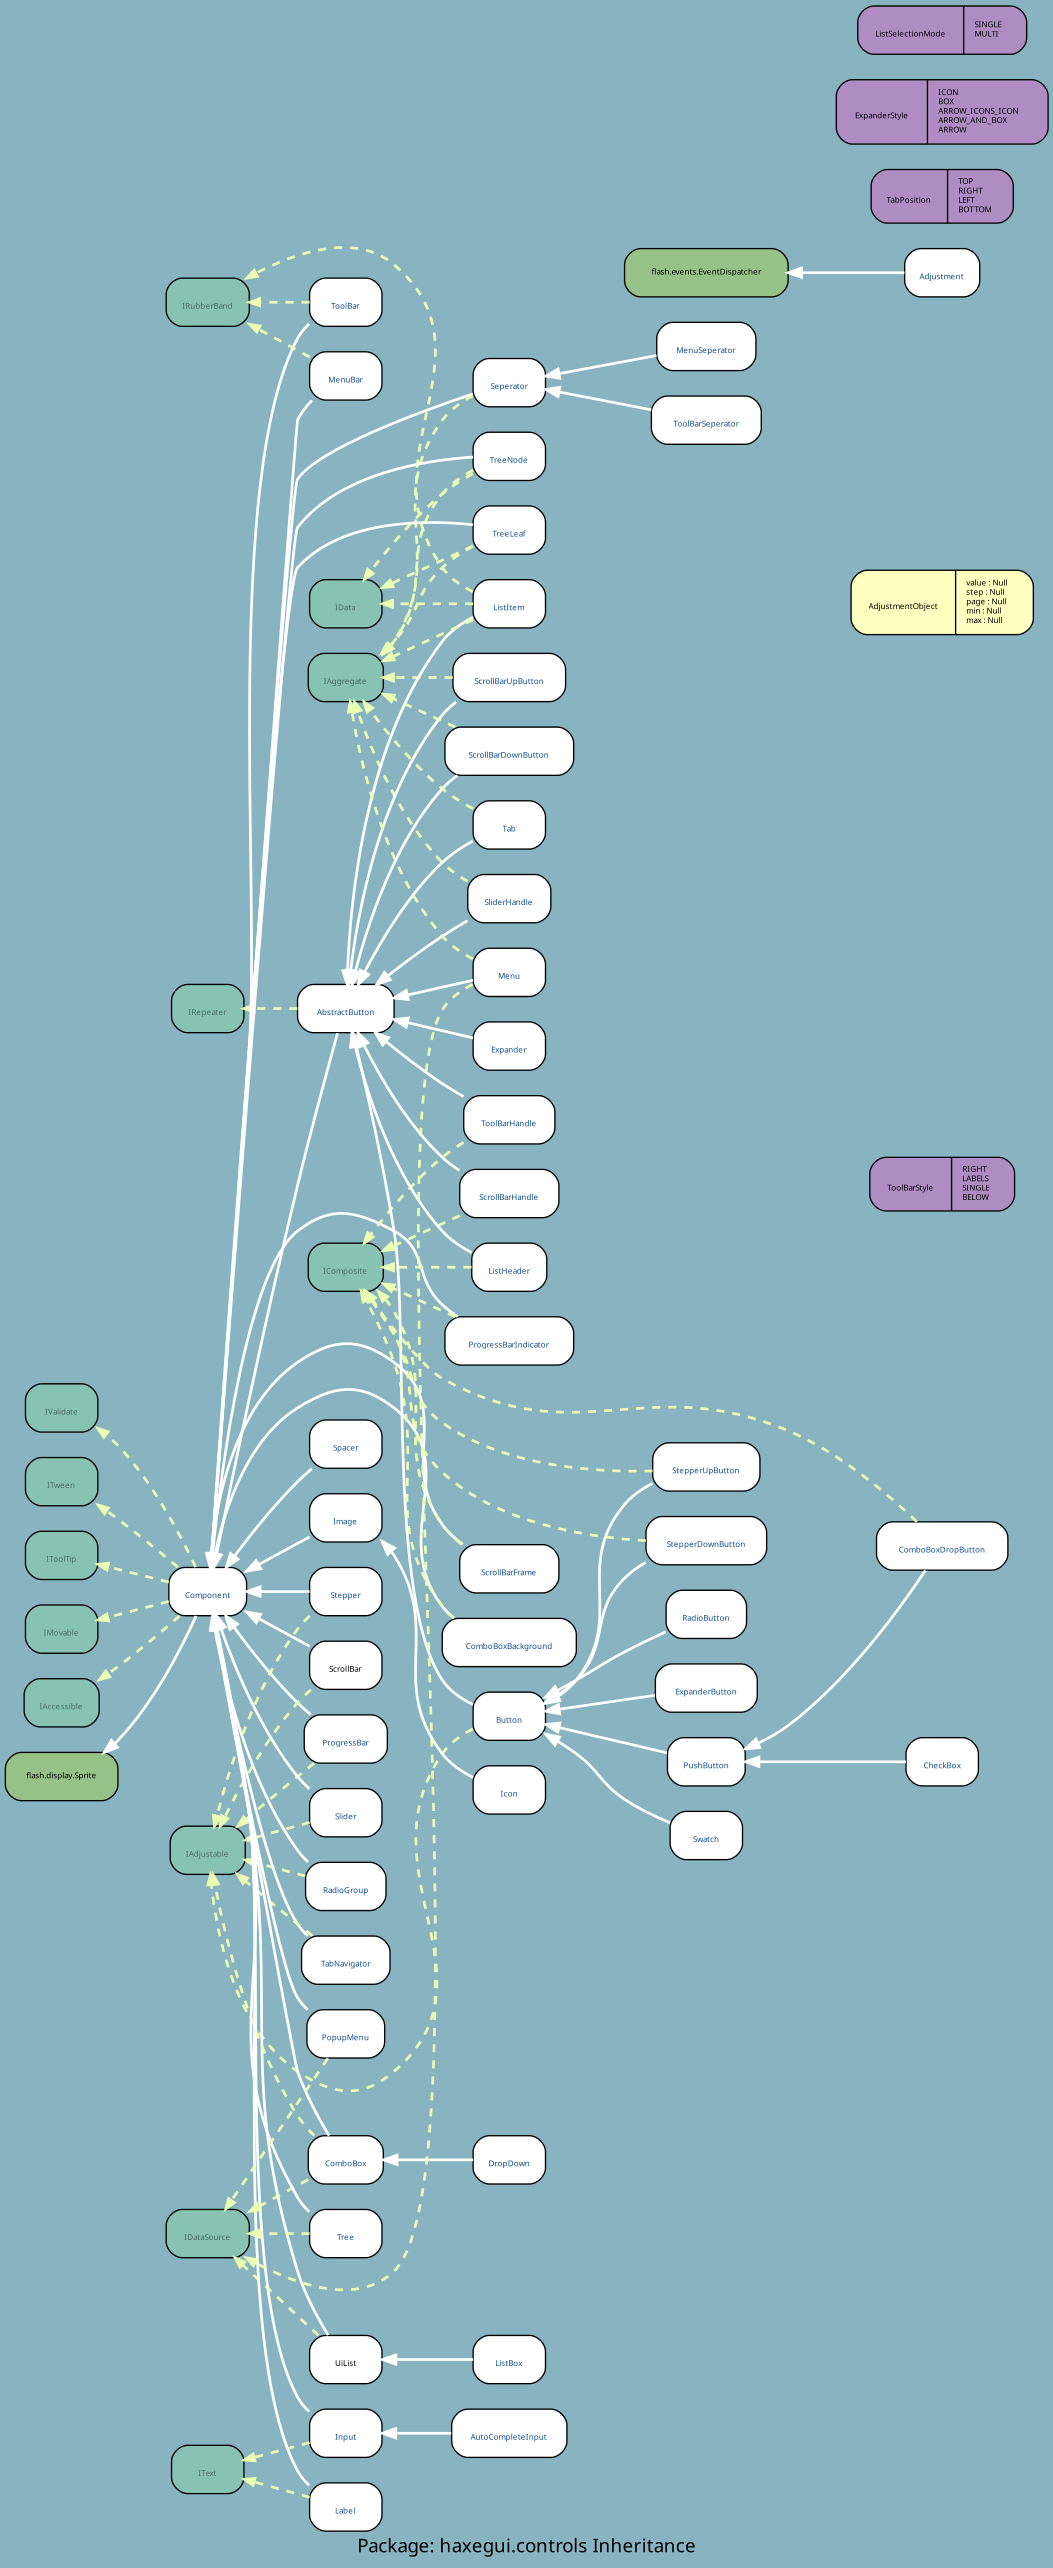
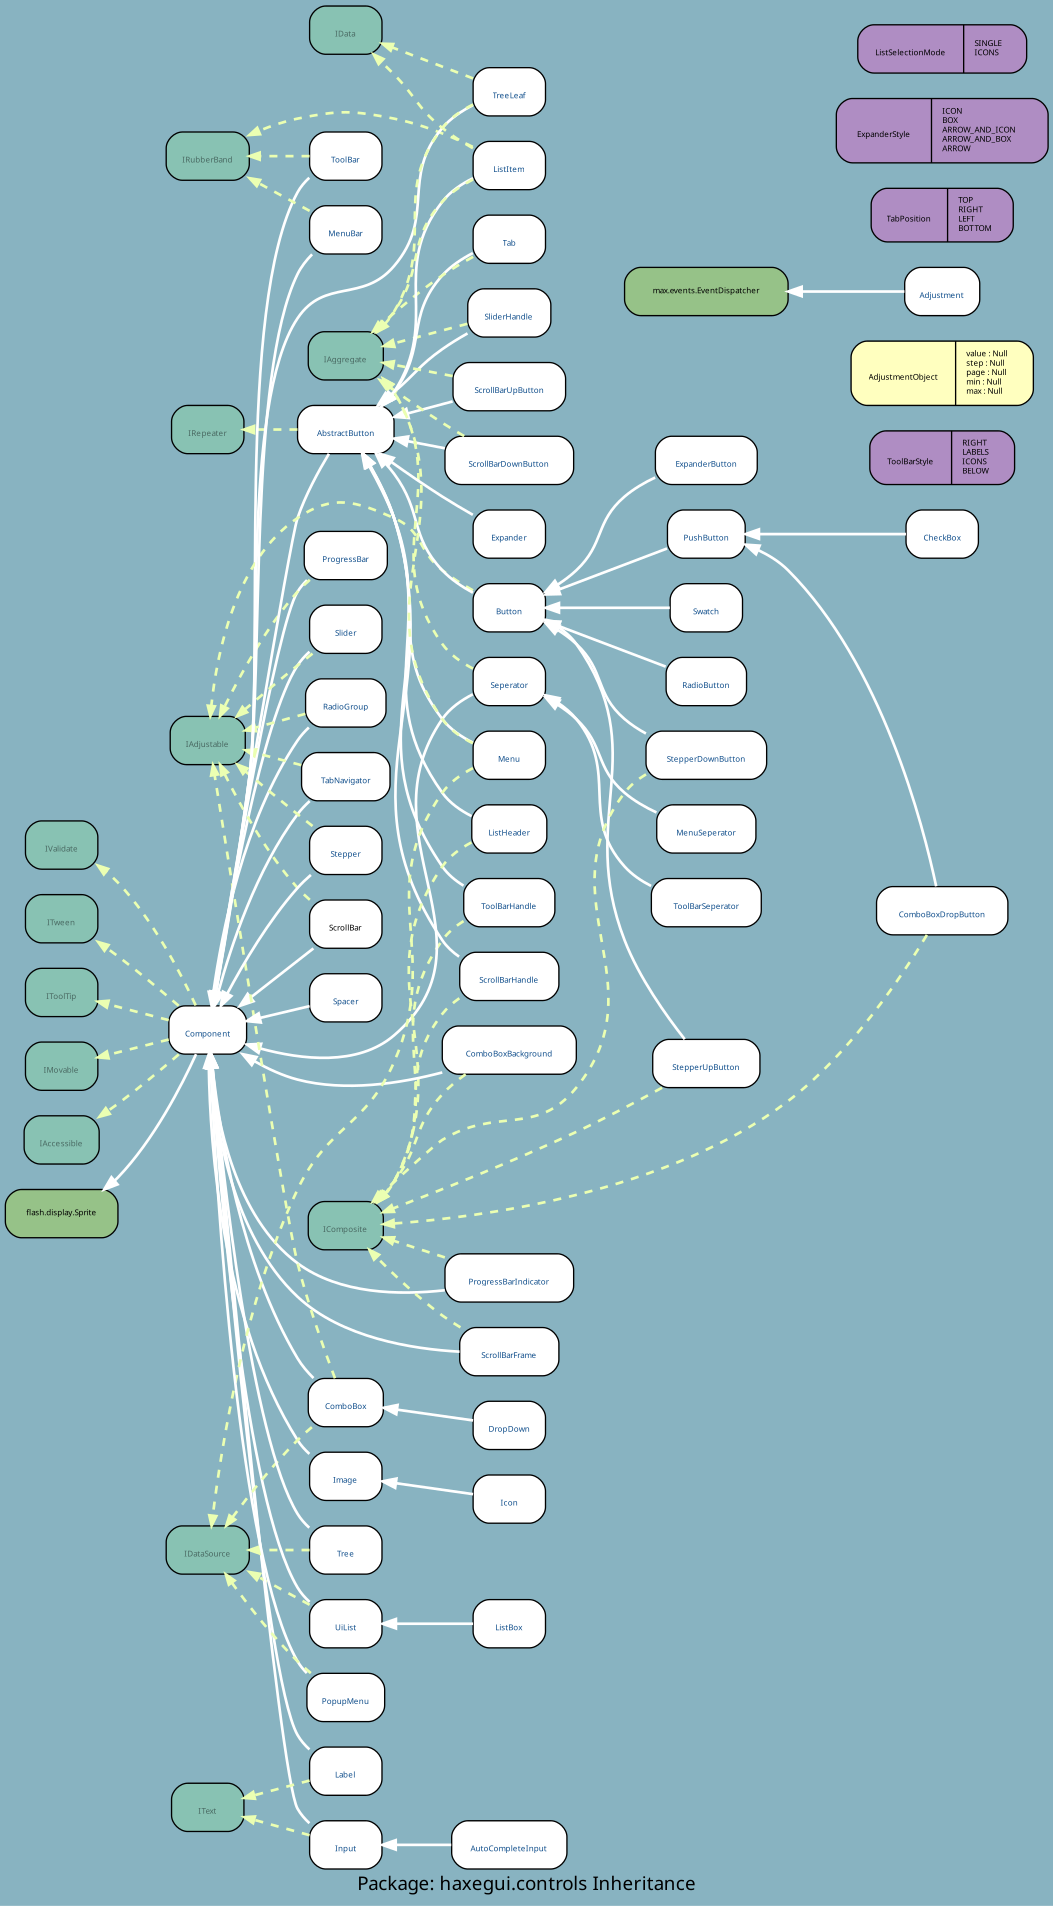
(987, 34) -> (987, 53)
(979, 111) -> (979, 130)
(706, 273) -> (706, 292)
(509, 456) -> none
(976, 1188) -> (975, 462)
(346, 2360) -> (346, 1624)
